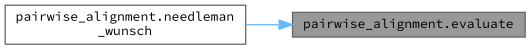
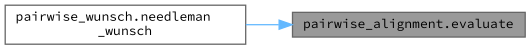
(125, 25) -> (125, 25)
